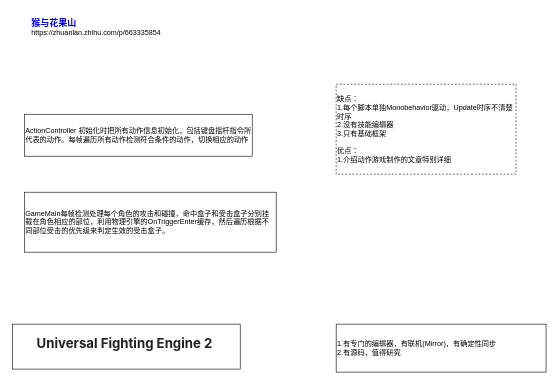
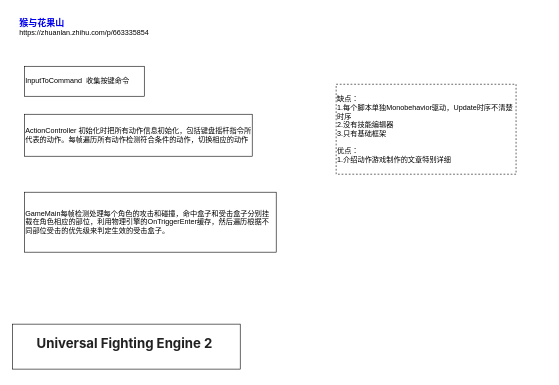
(96, 27) -> (84, 27)
none -> (84, 81)
(441, 348) -> none
